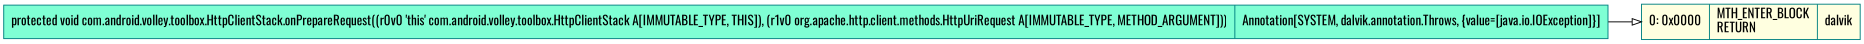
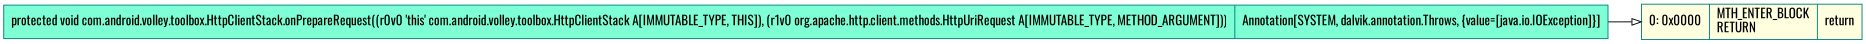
(1839, 21) -> (1840, 21)
